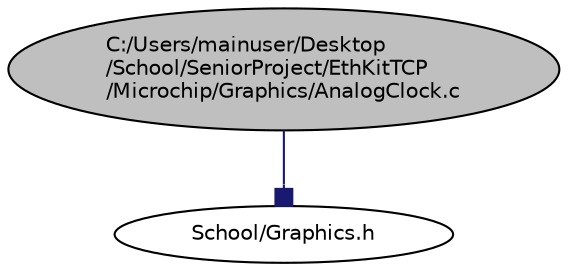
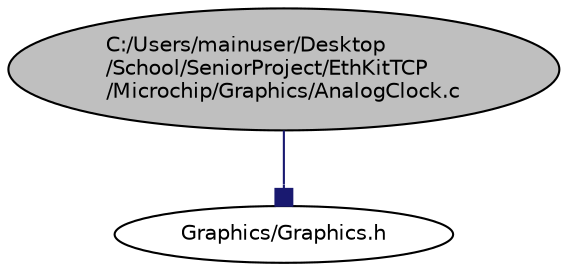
(284, 234) -> (284, 234)
